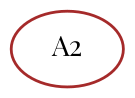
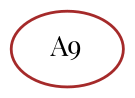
(67, 49) -> (67, 49)
